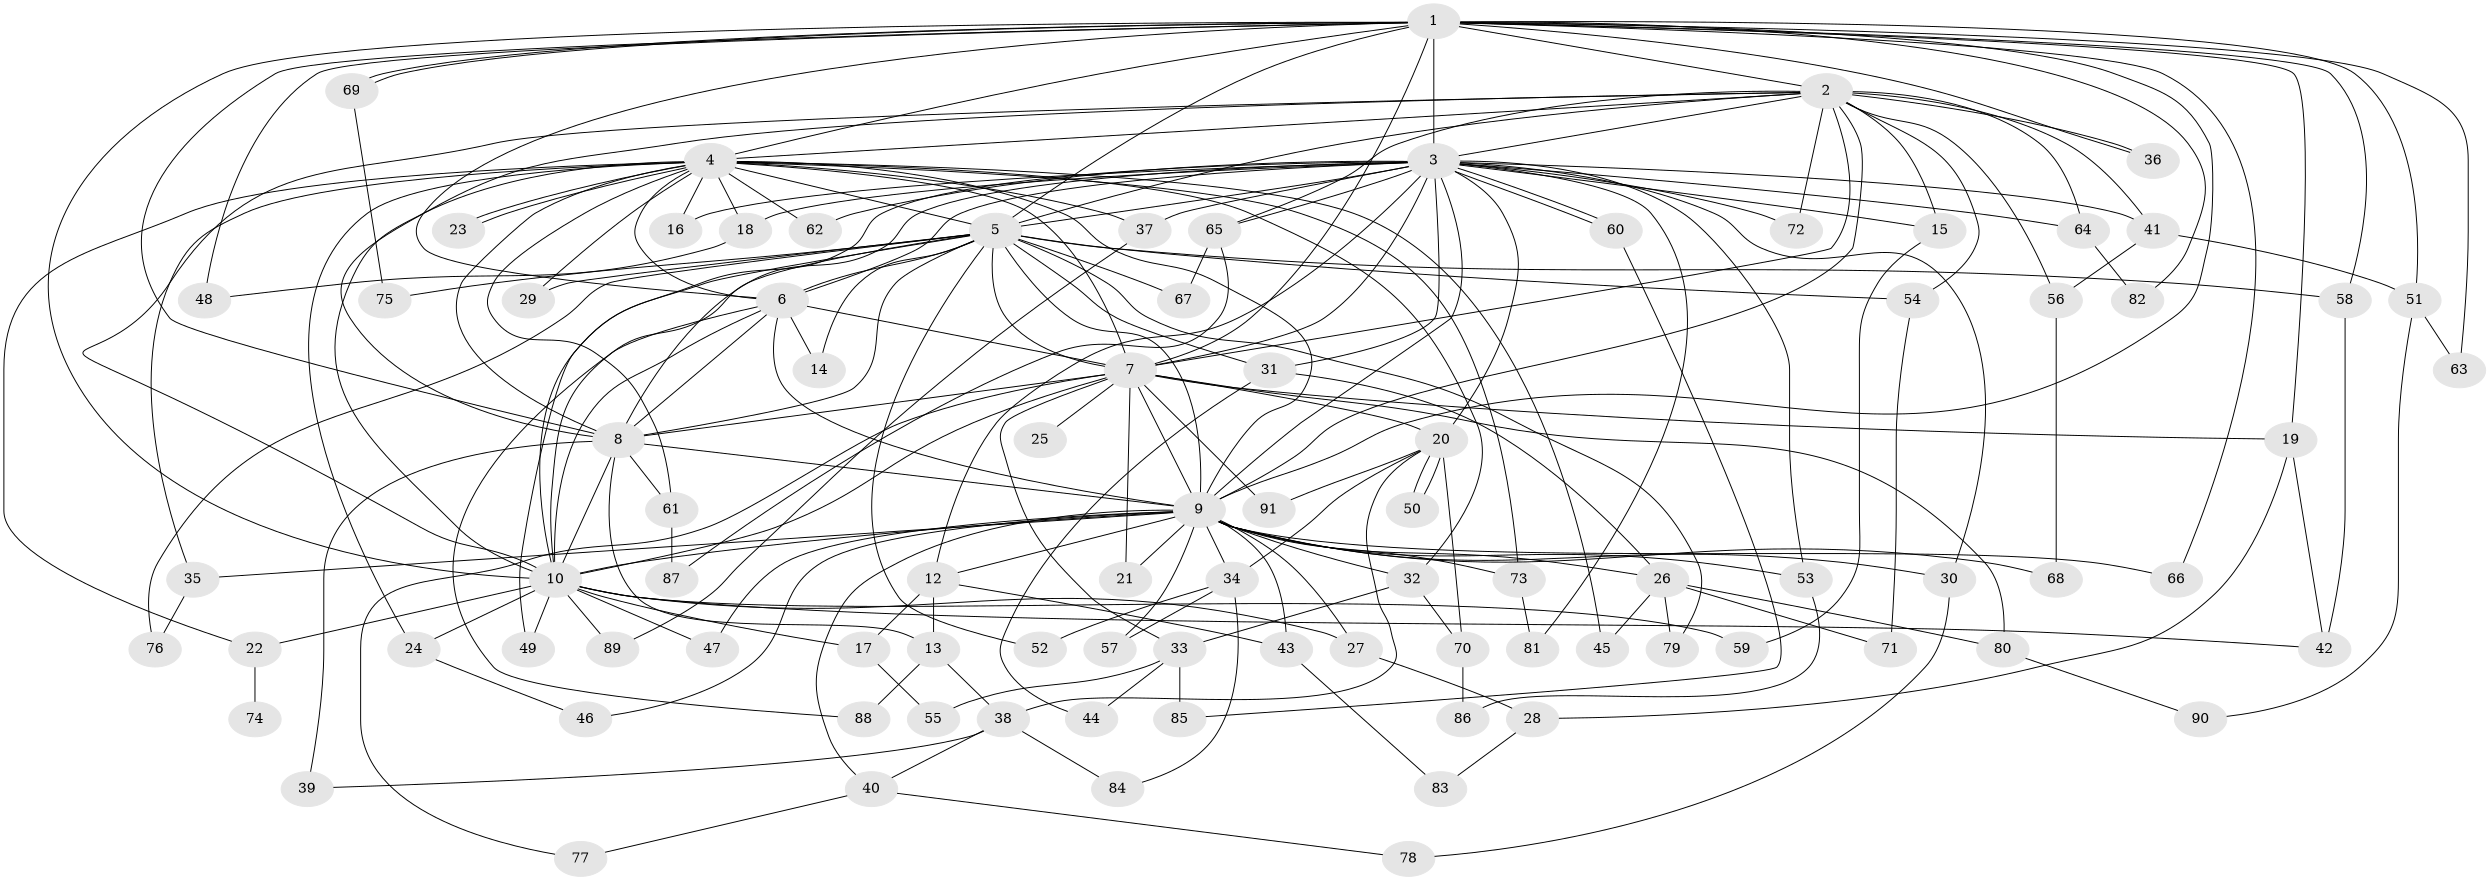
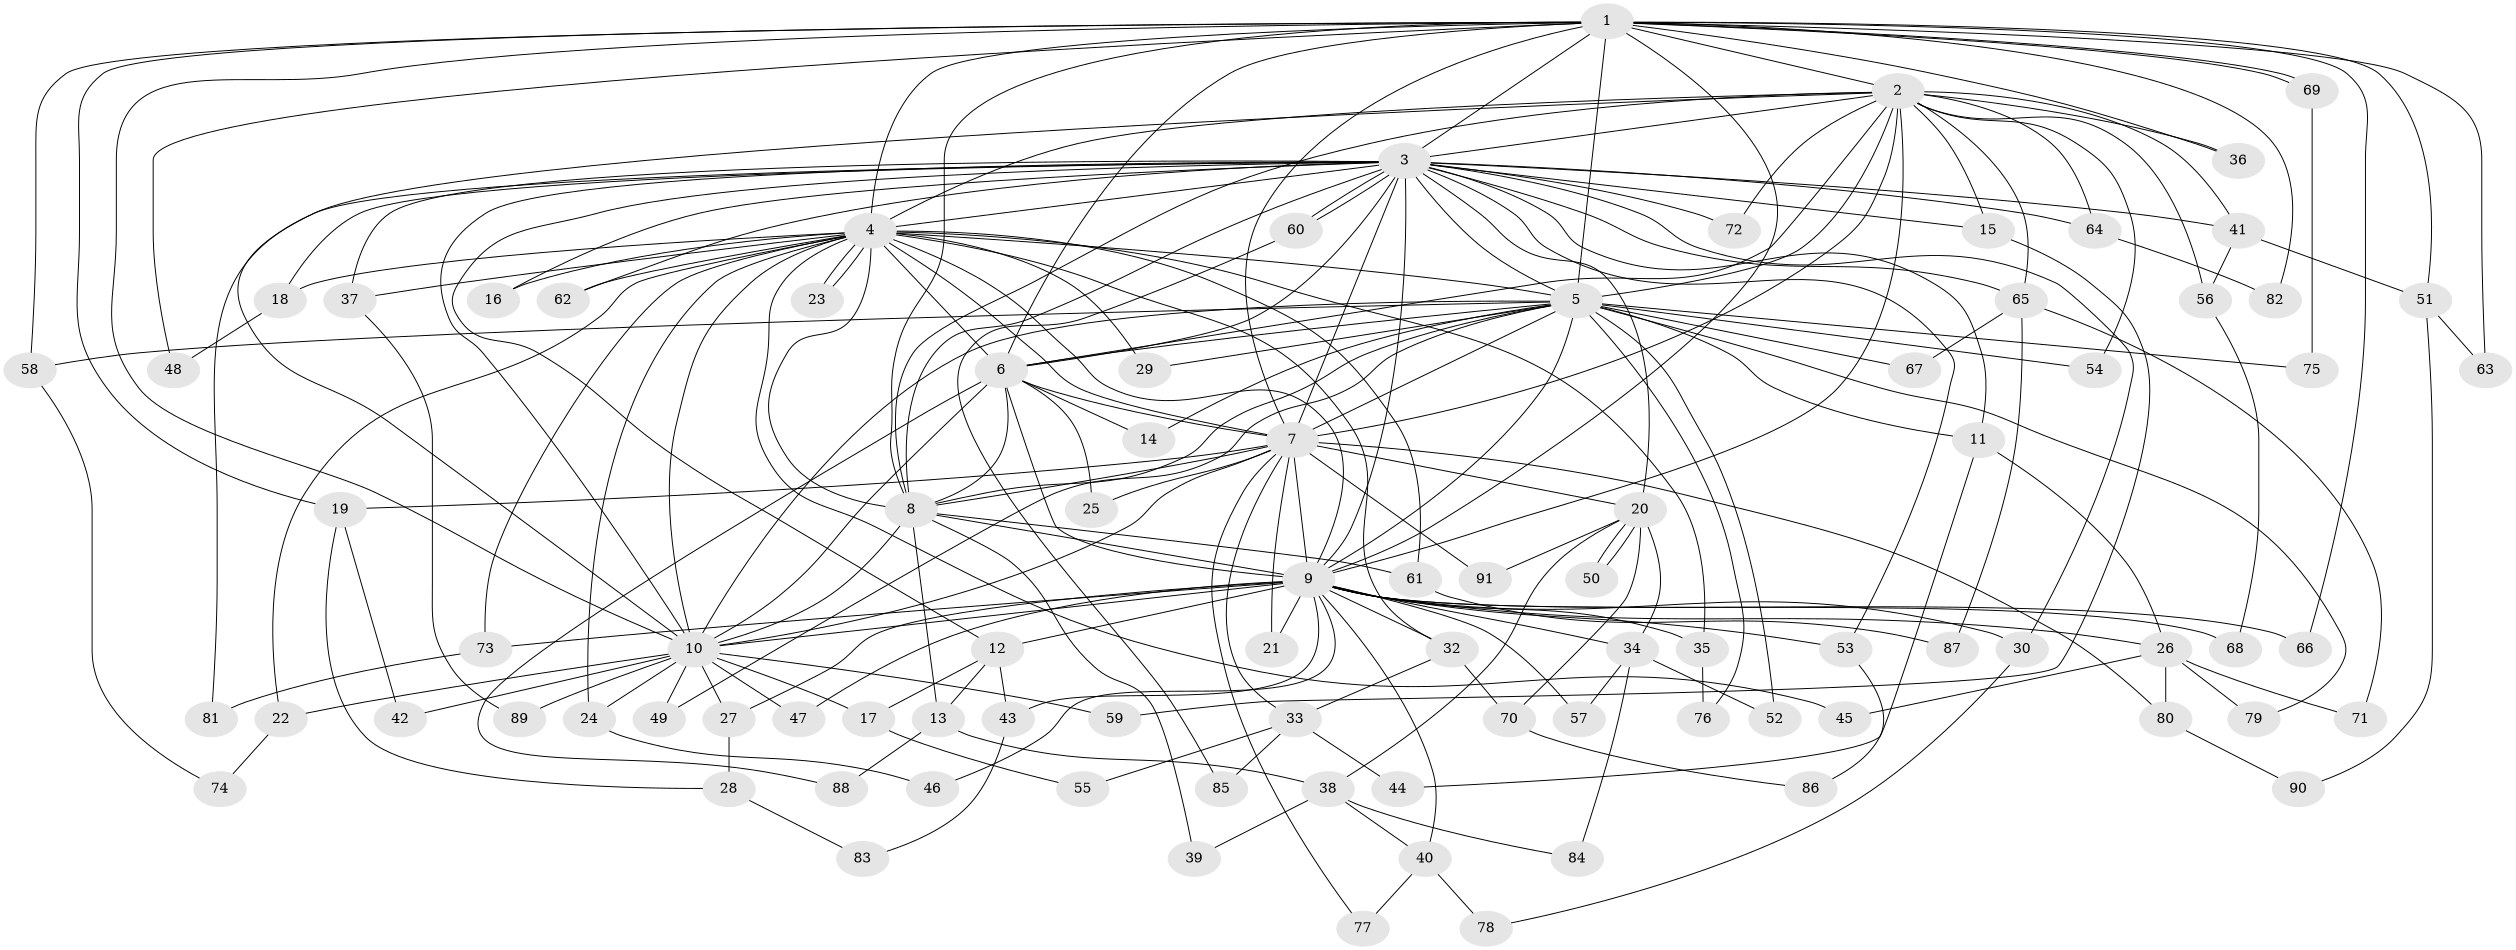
none -> (1138, 196)
none -> (1490, 291)
(1270, 370) -> (1979, 440)
none -> (1074, 426)
(1896, 475) -> (2289, 449)
(2345, 476) -> (92, 599)
